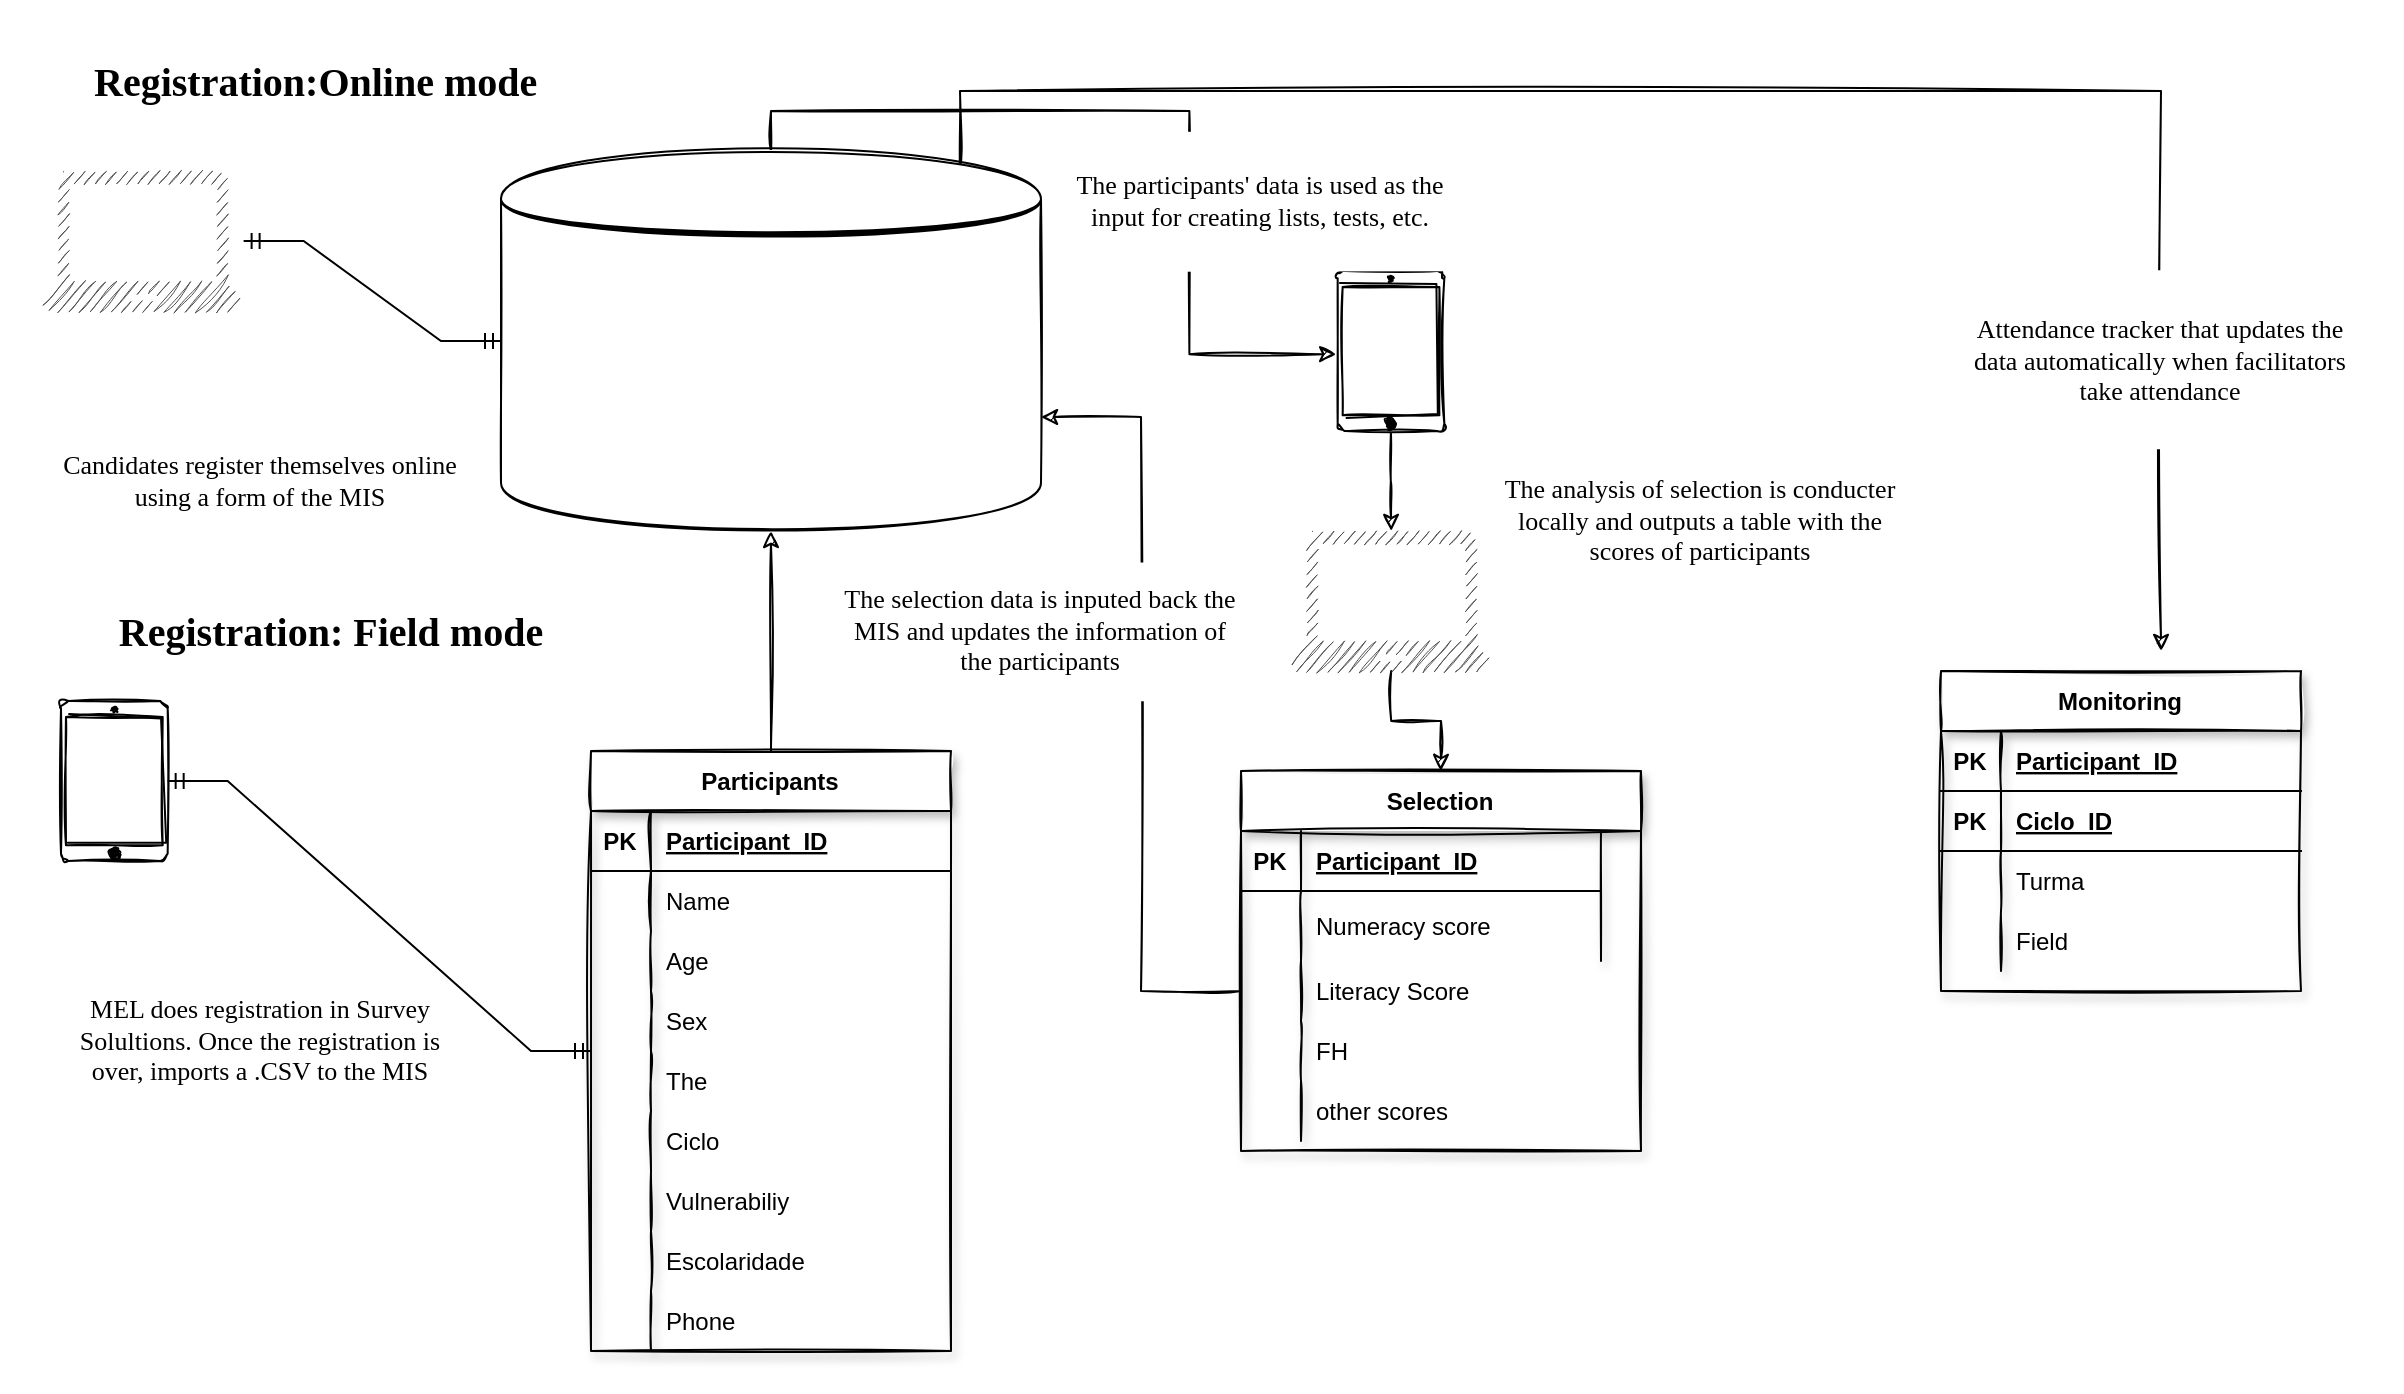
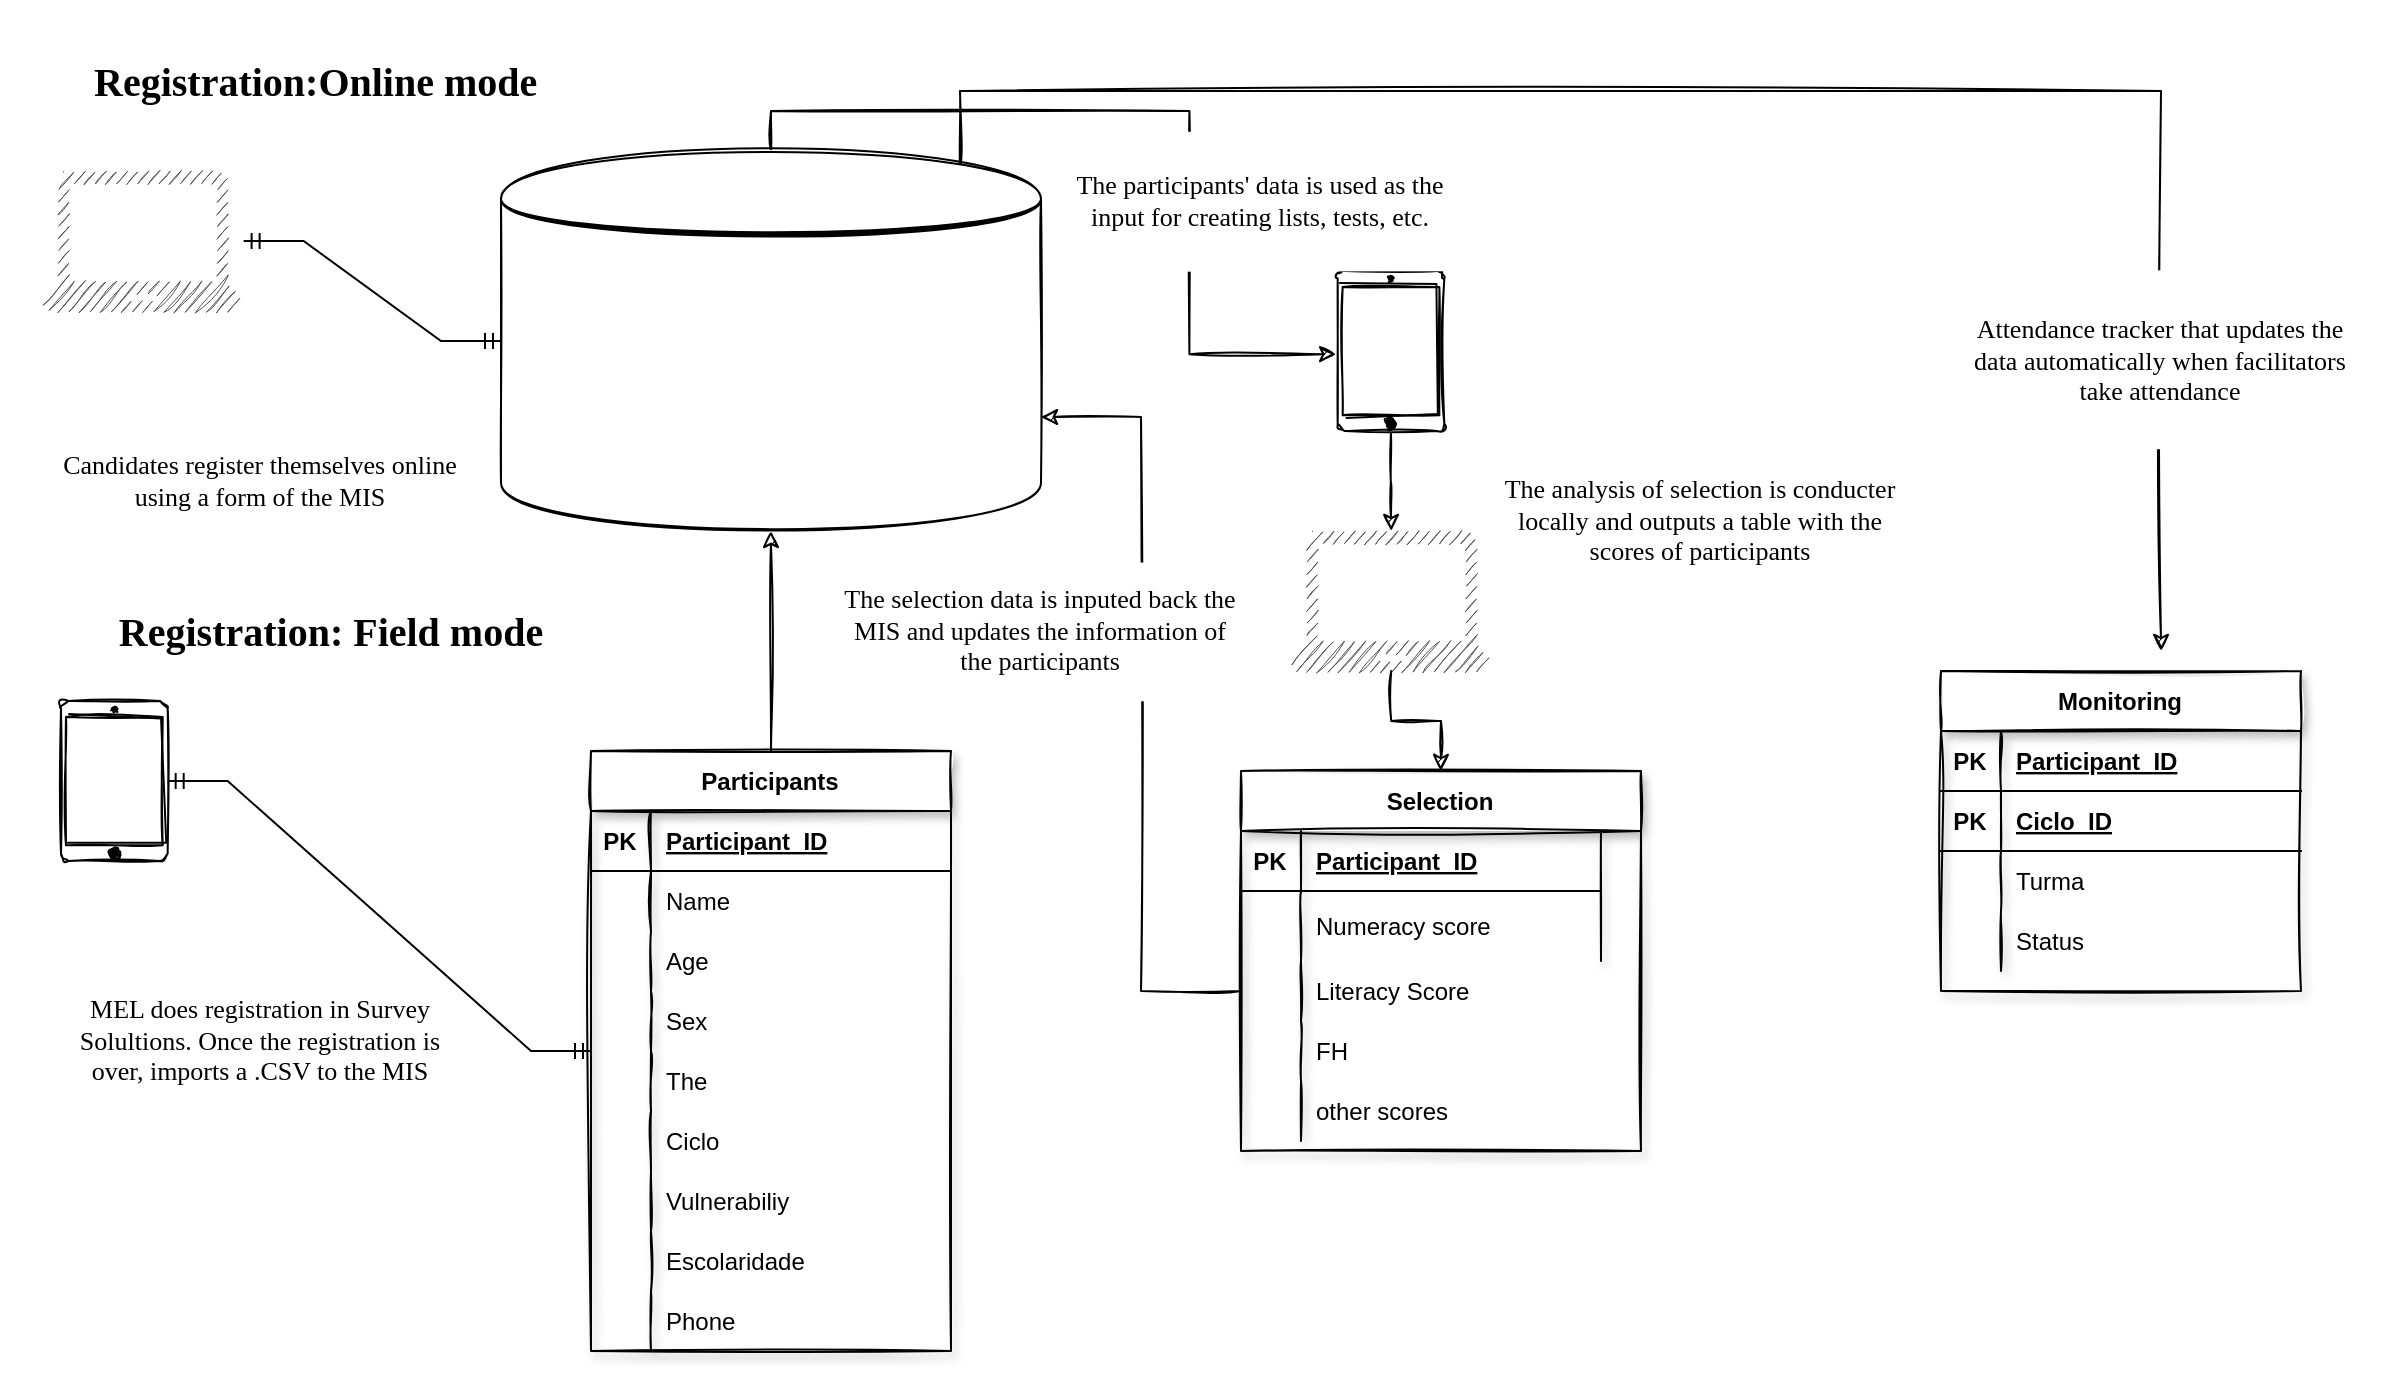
(2043, 942) -> (2056, 942)
